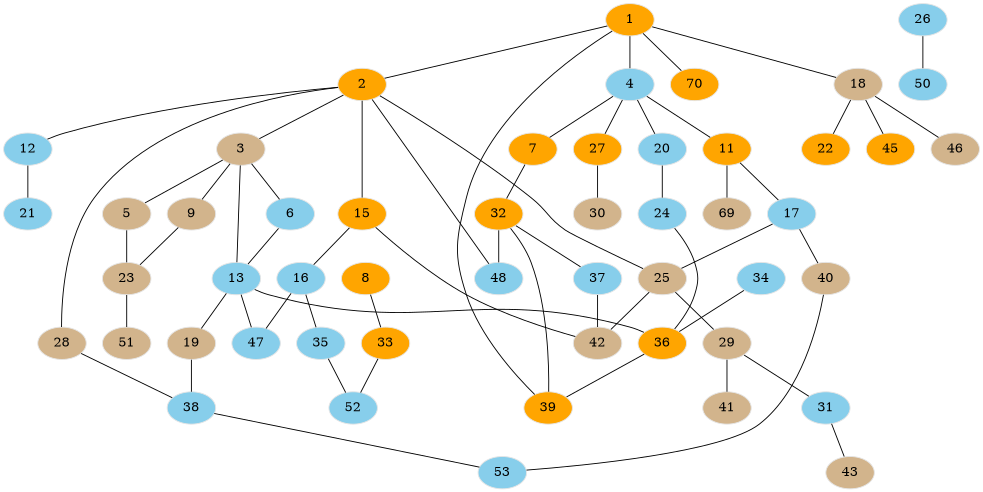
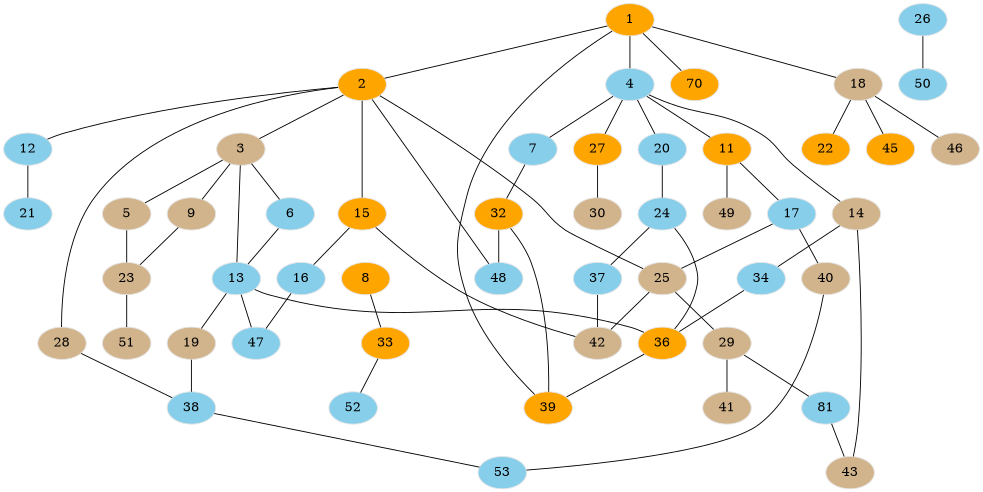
(533, 149) -> (533, 149)
(727, 214) -> (727, 214)
none -> (856, 214)
(548, 246) -> (630, 246)
(321, 343) -> none
(826, 408) -> (826, 408)
